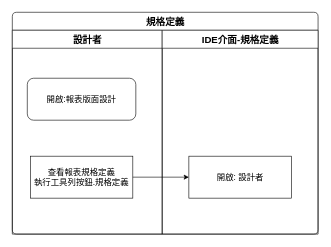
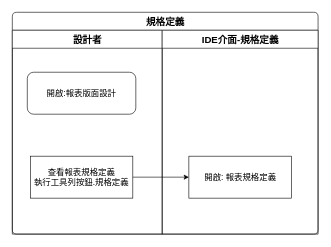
(82, 99) -> (82, 93)
(241, 177) -> (241, 177)
